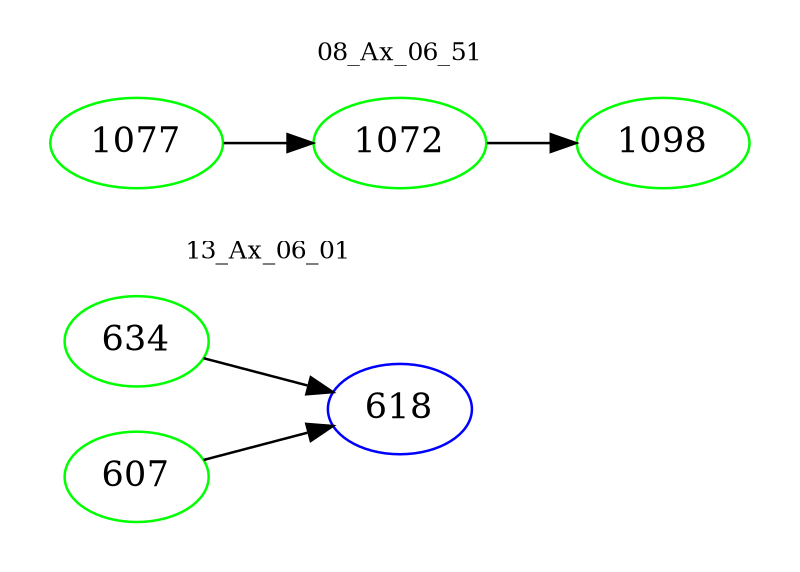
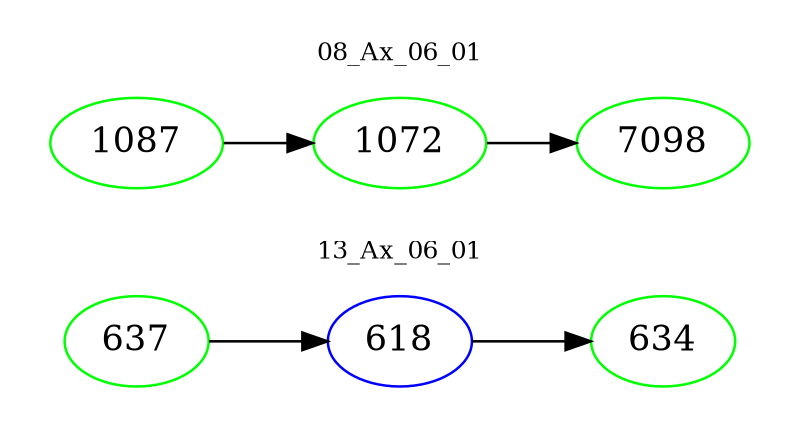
(400, 54) -> (400, 54)
(137, 143) -> (137, 143)
(663, 143) -> (663, 143)
(256, 372) -> (519, 341)
(137, 477) -> (137, 341)
